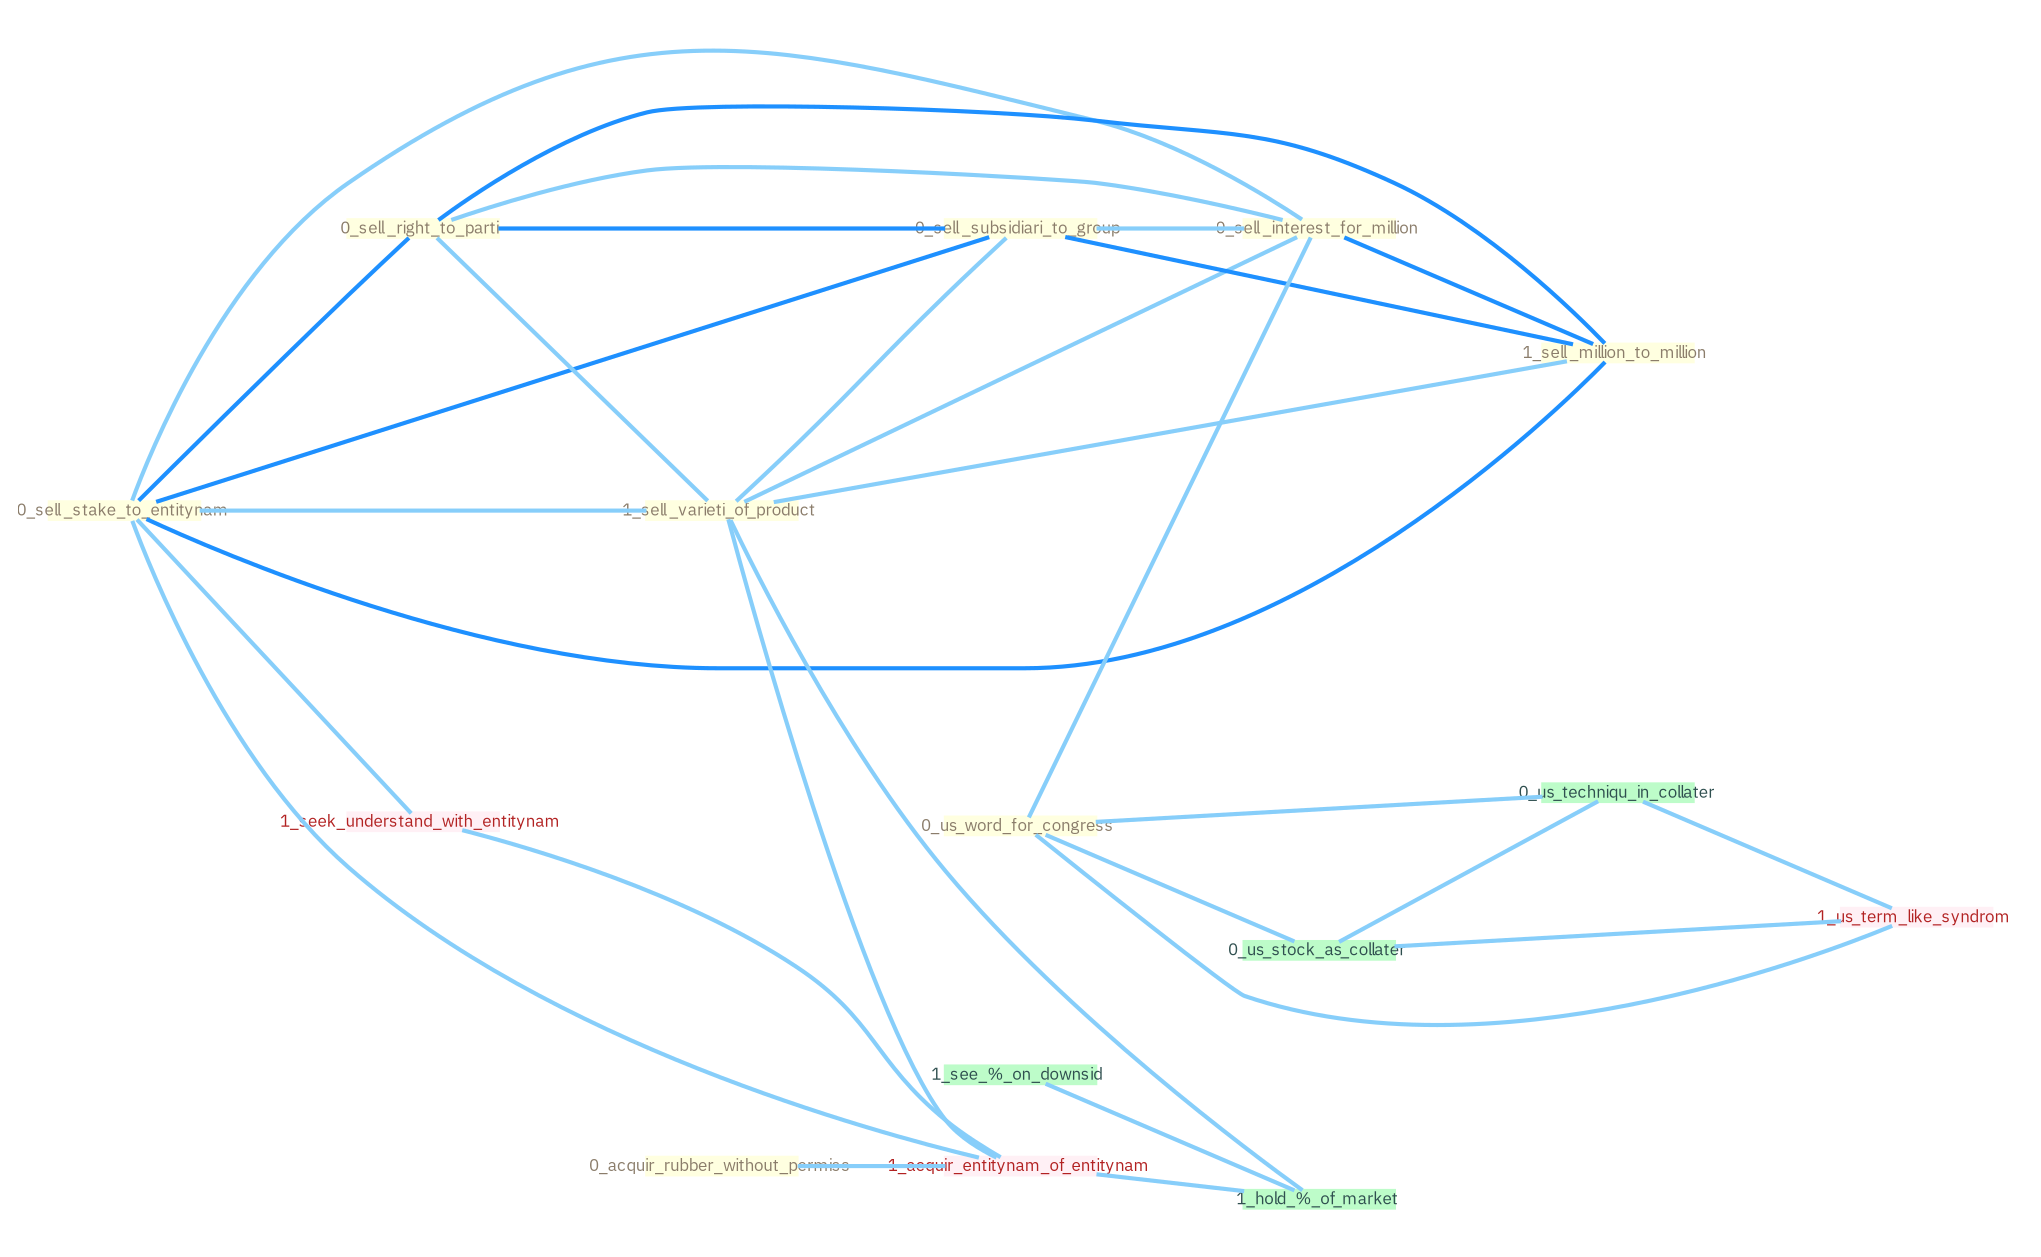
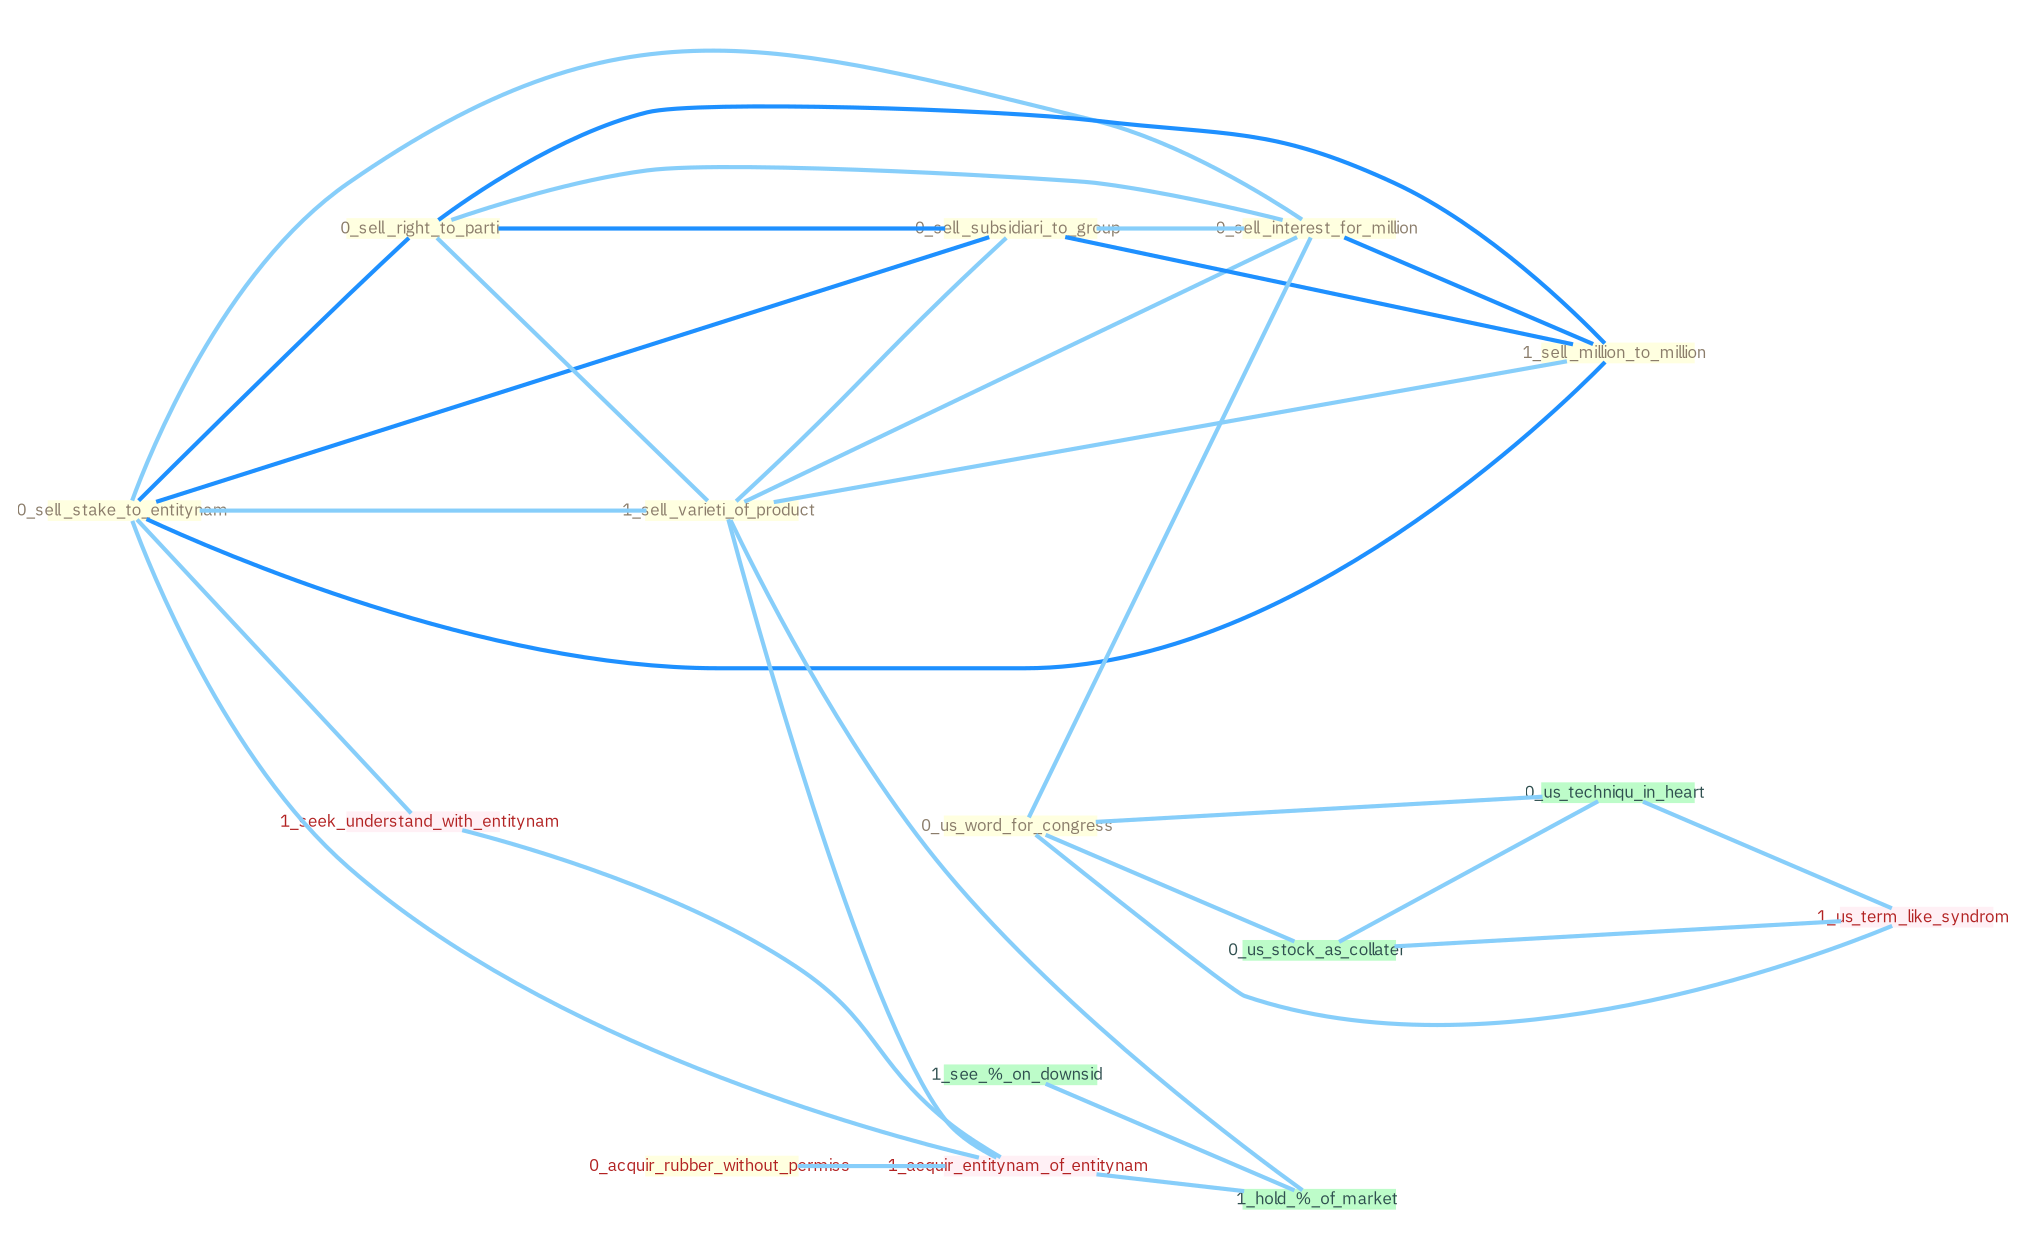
(1618, 793) -> (1618, 793)
(722, 1166) -> (722, 1166)
